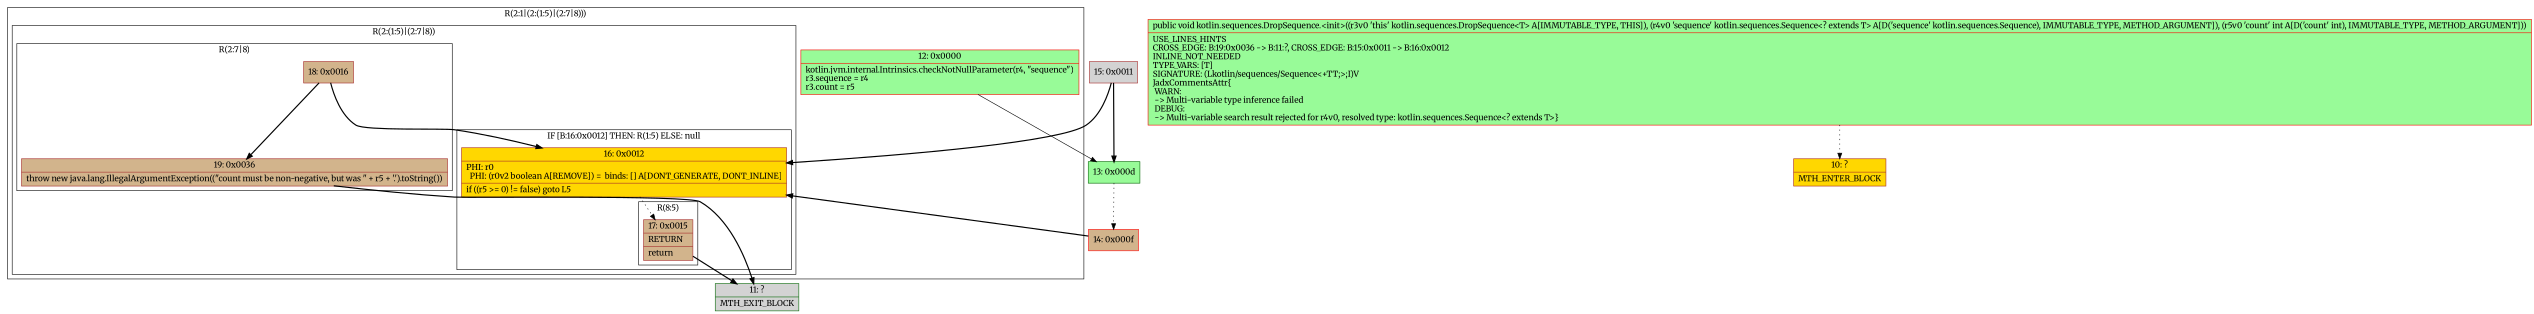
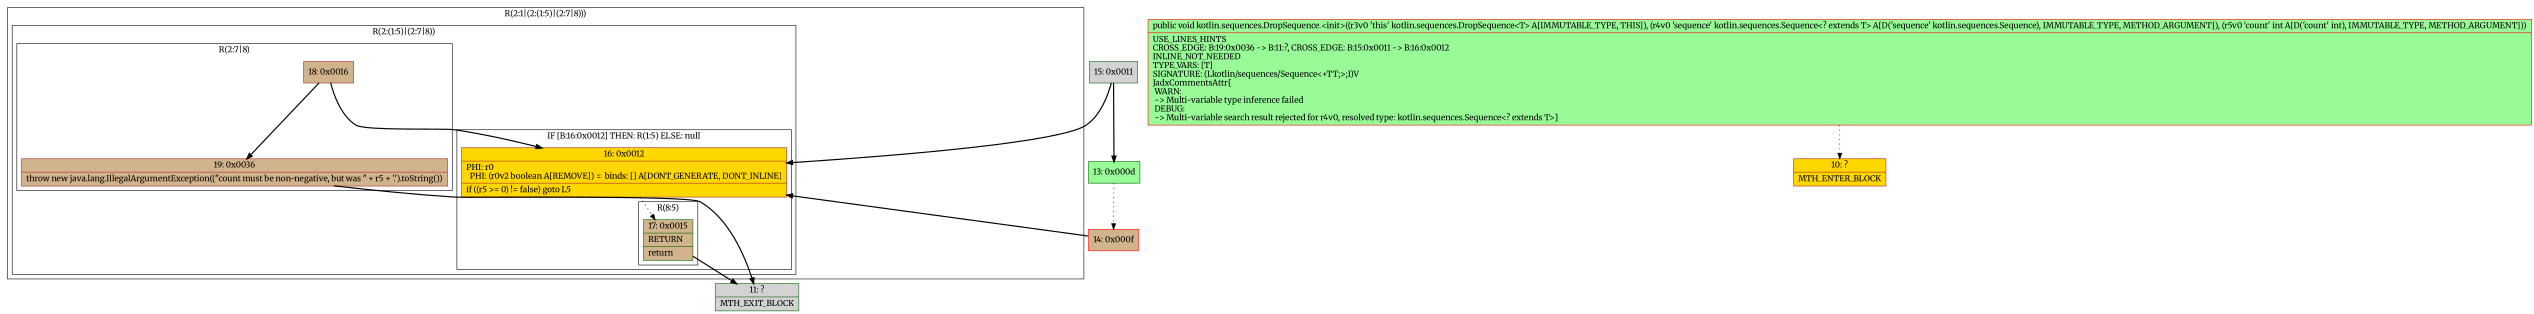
(940, 72) -> none
(1114, 72) -> (1114, 72)
(668, 240) -> (668, 240)
